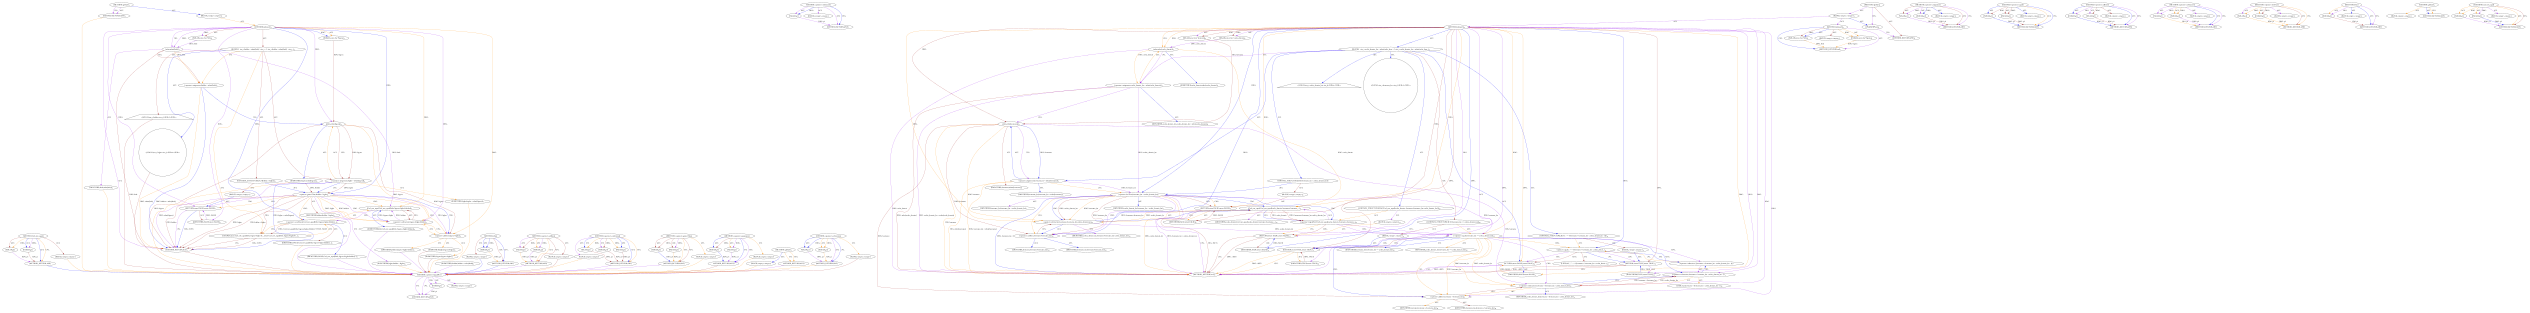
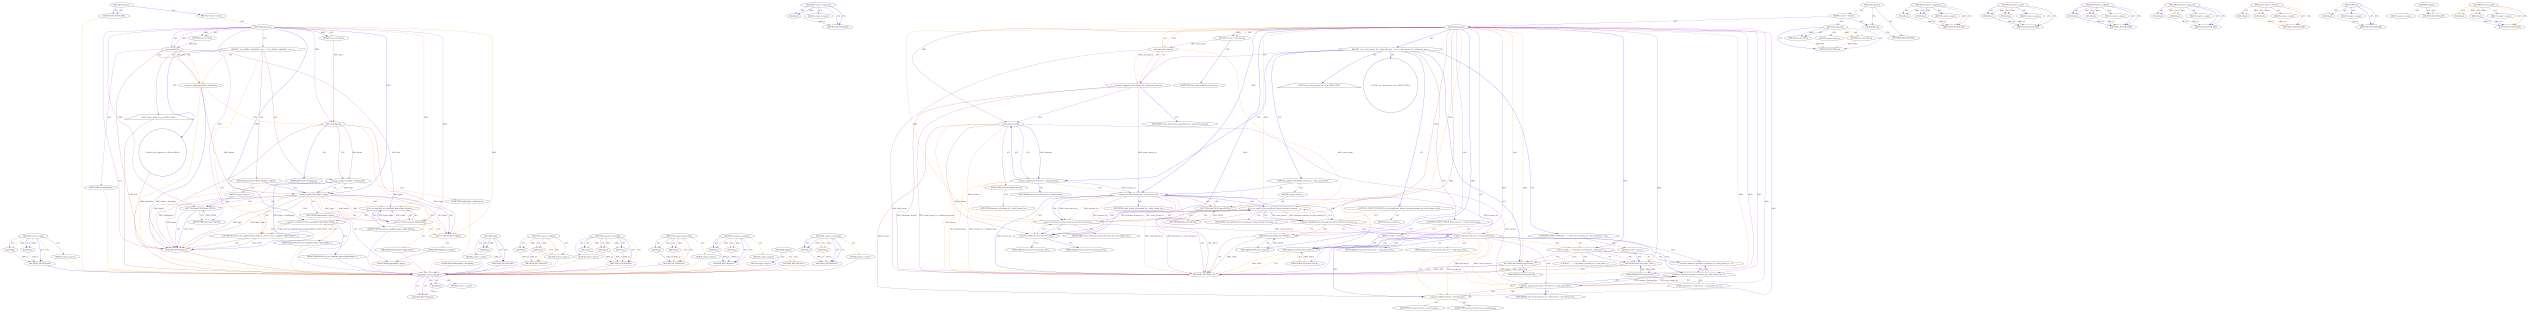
(1194, 38) -> none
none -> (194, 65)
(1181, 67) -> (1216, 61)
(257, 121) -> (257, 121)
(327, 154) -> none
(308, 187) -> (221, 168)
(1048, 198) -> (1004, 197)
(428, 244) -> (418, 238)
(439, 257) -> none
(418, 260) -> (413, 255)
